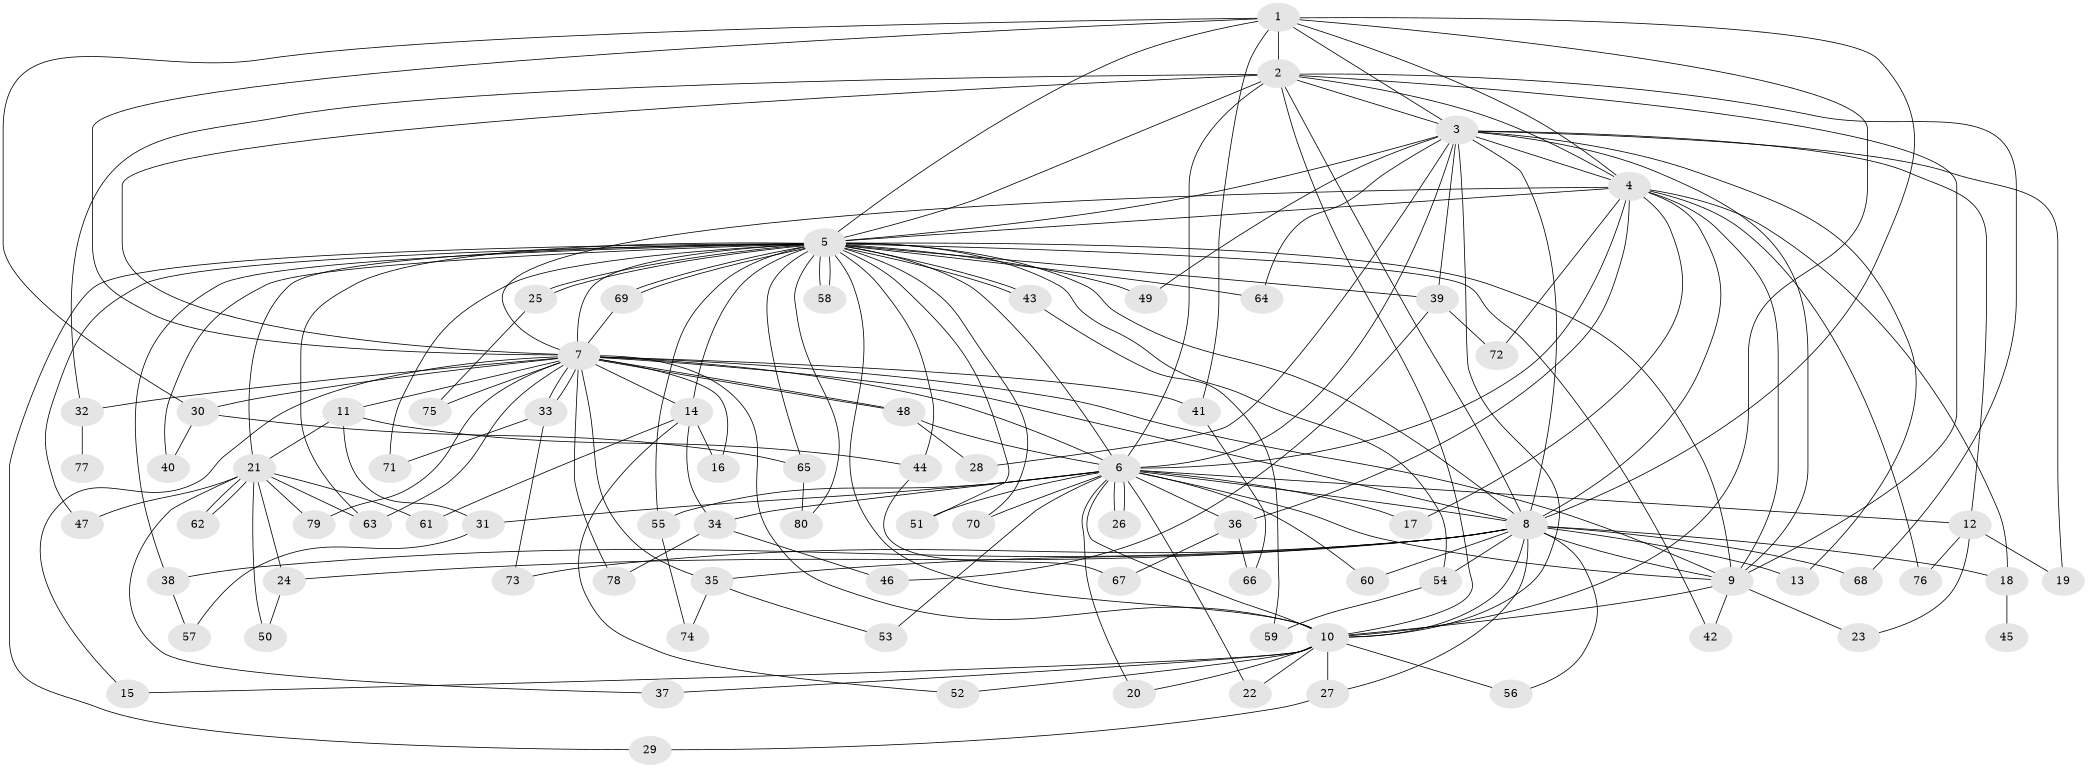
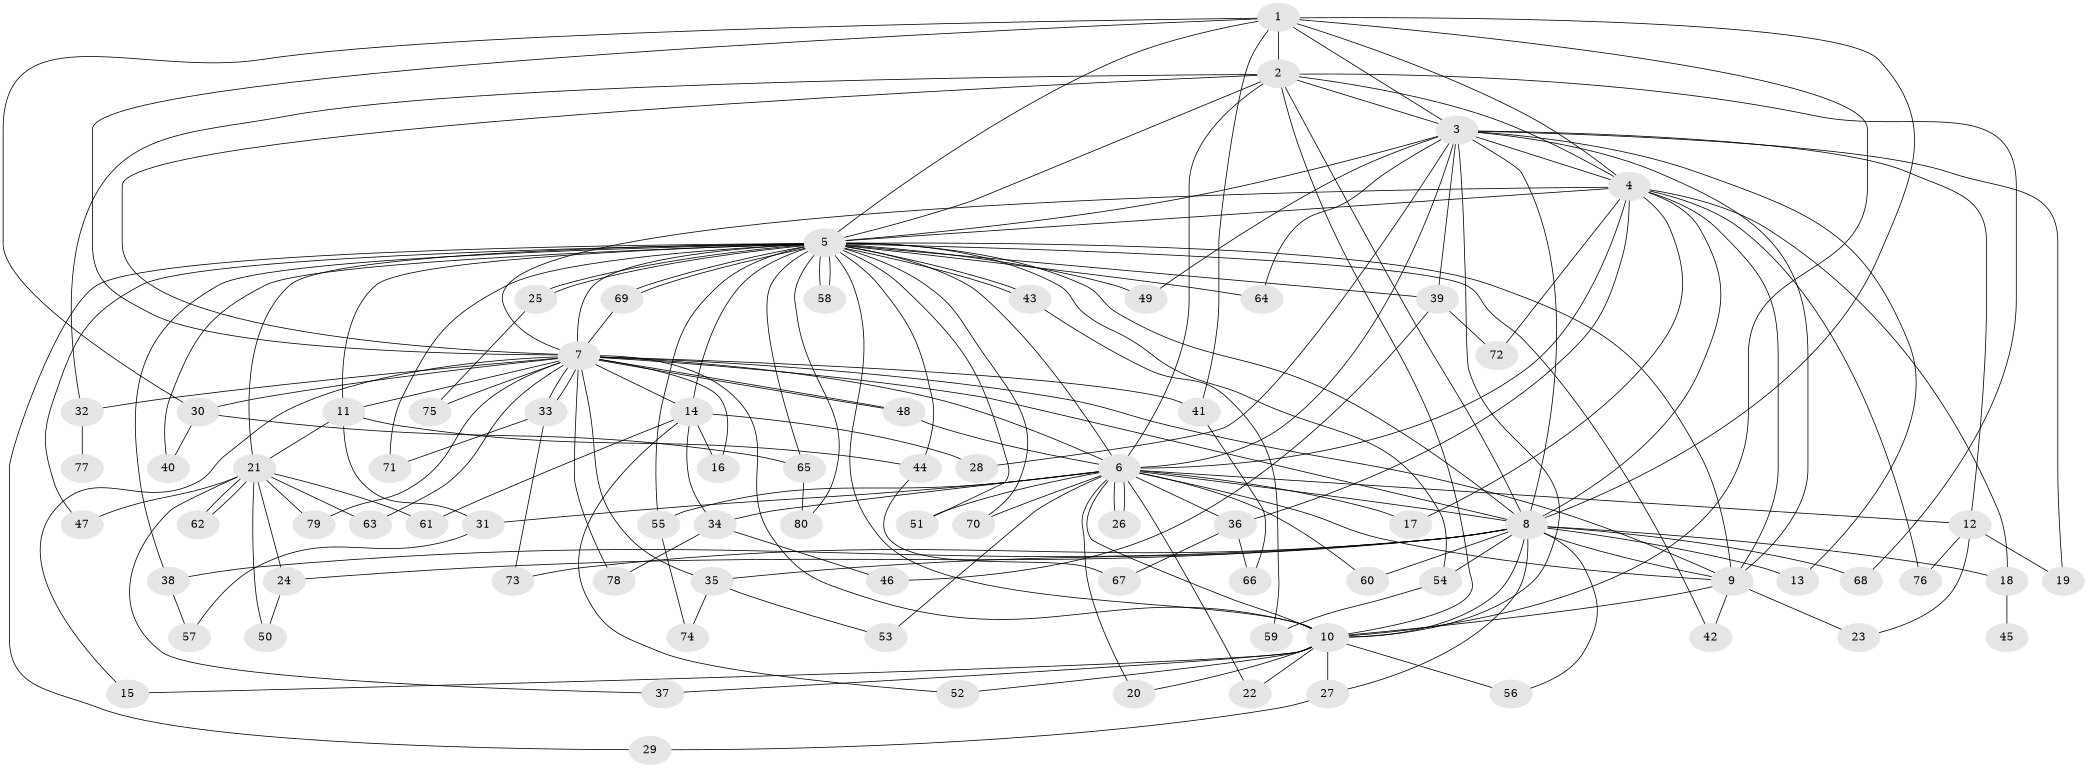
(1880, 144) -> none
(389, 272) -> (459, 266)
(940, 440) -> (832, 428)
